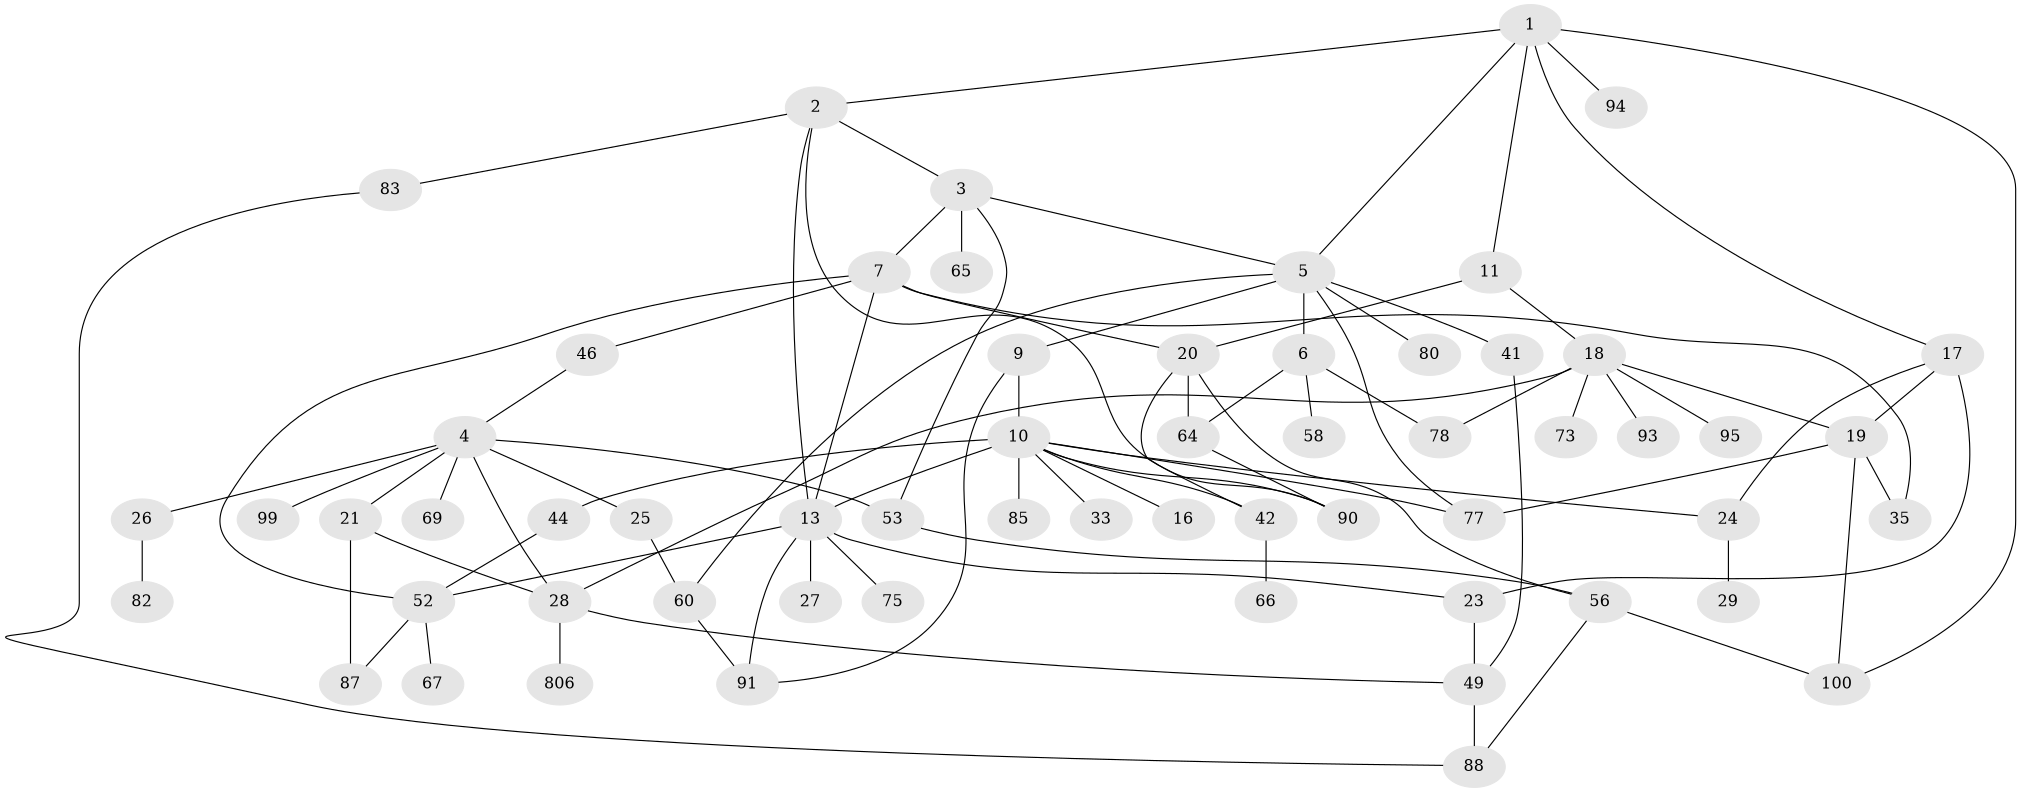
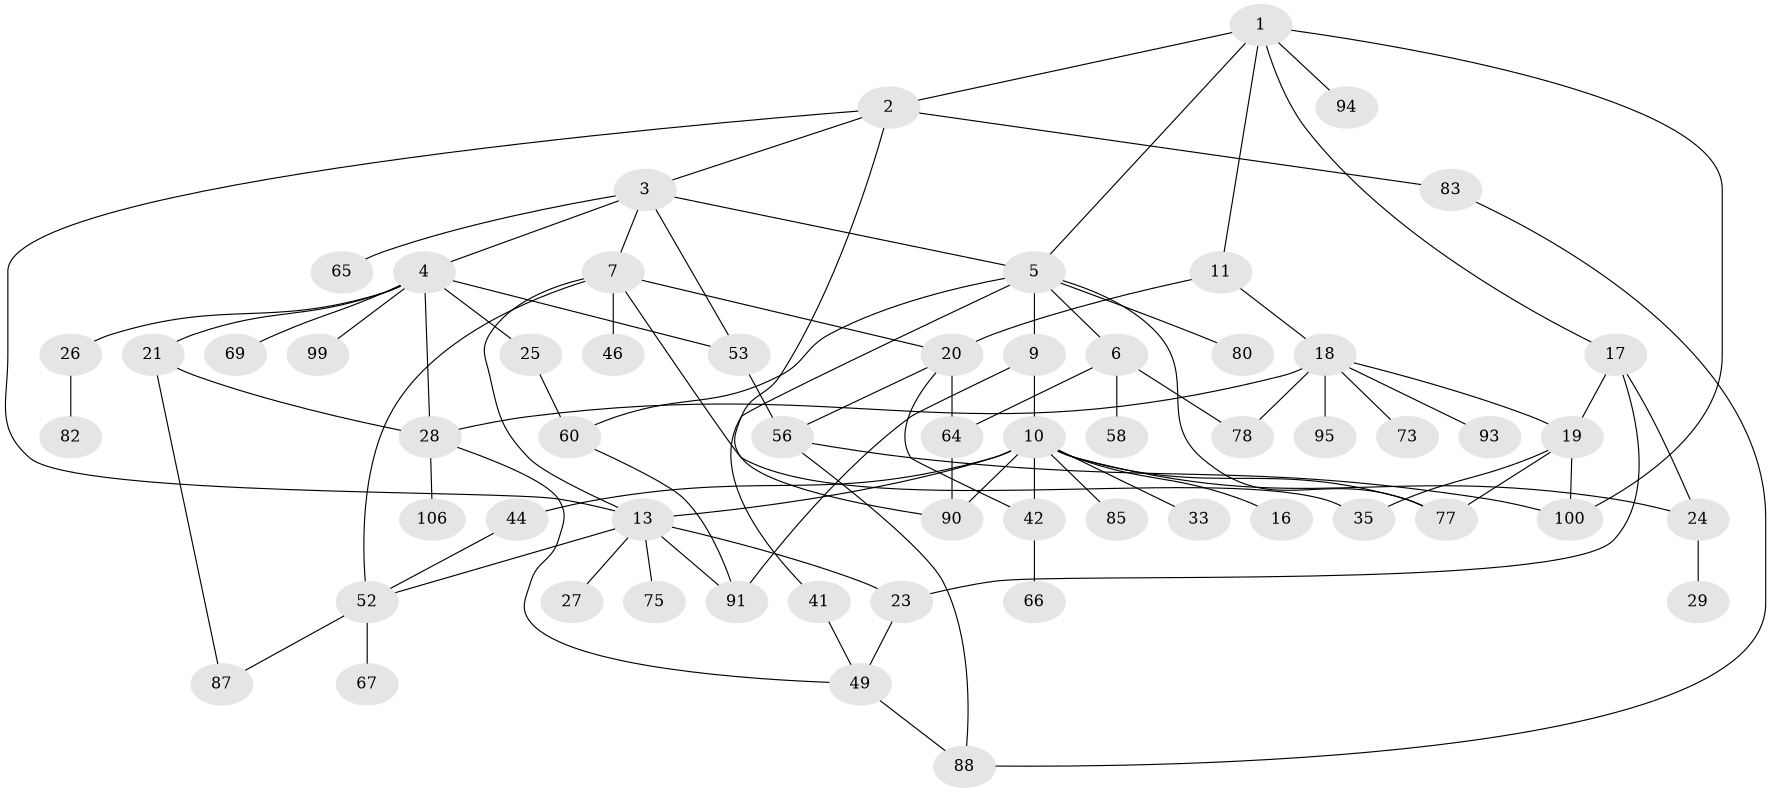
(526, 396) -> (535, 231)
(560, 684) -> (432, 520)
